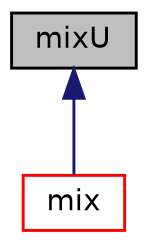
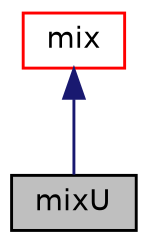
(74, 137) -> (74, 137)
